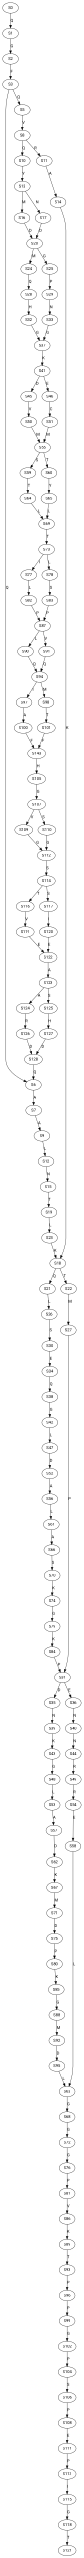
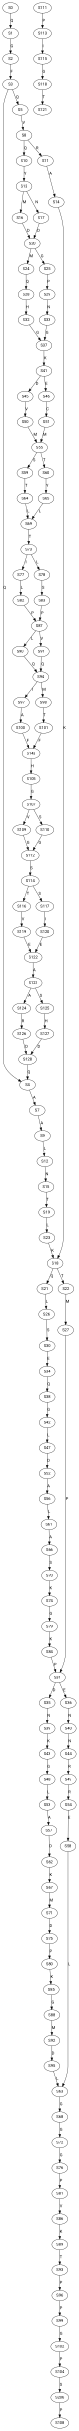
(33, 1085) -> (28, 1085)
(67, 2397) -> (60, 2397)
(67, 2434) -> none
